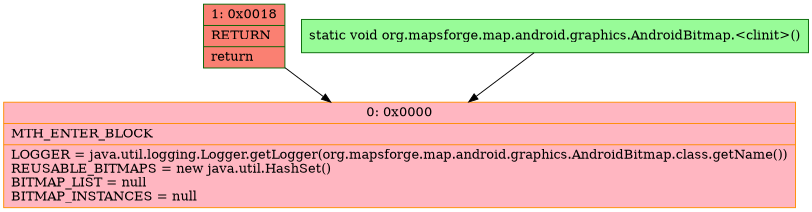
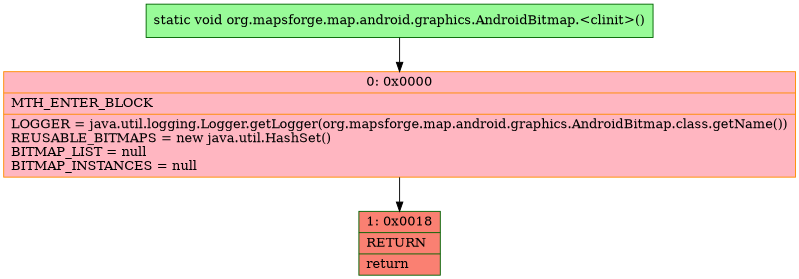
(304, 82) -> (400, 190)
